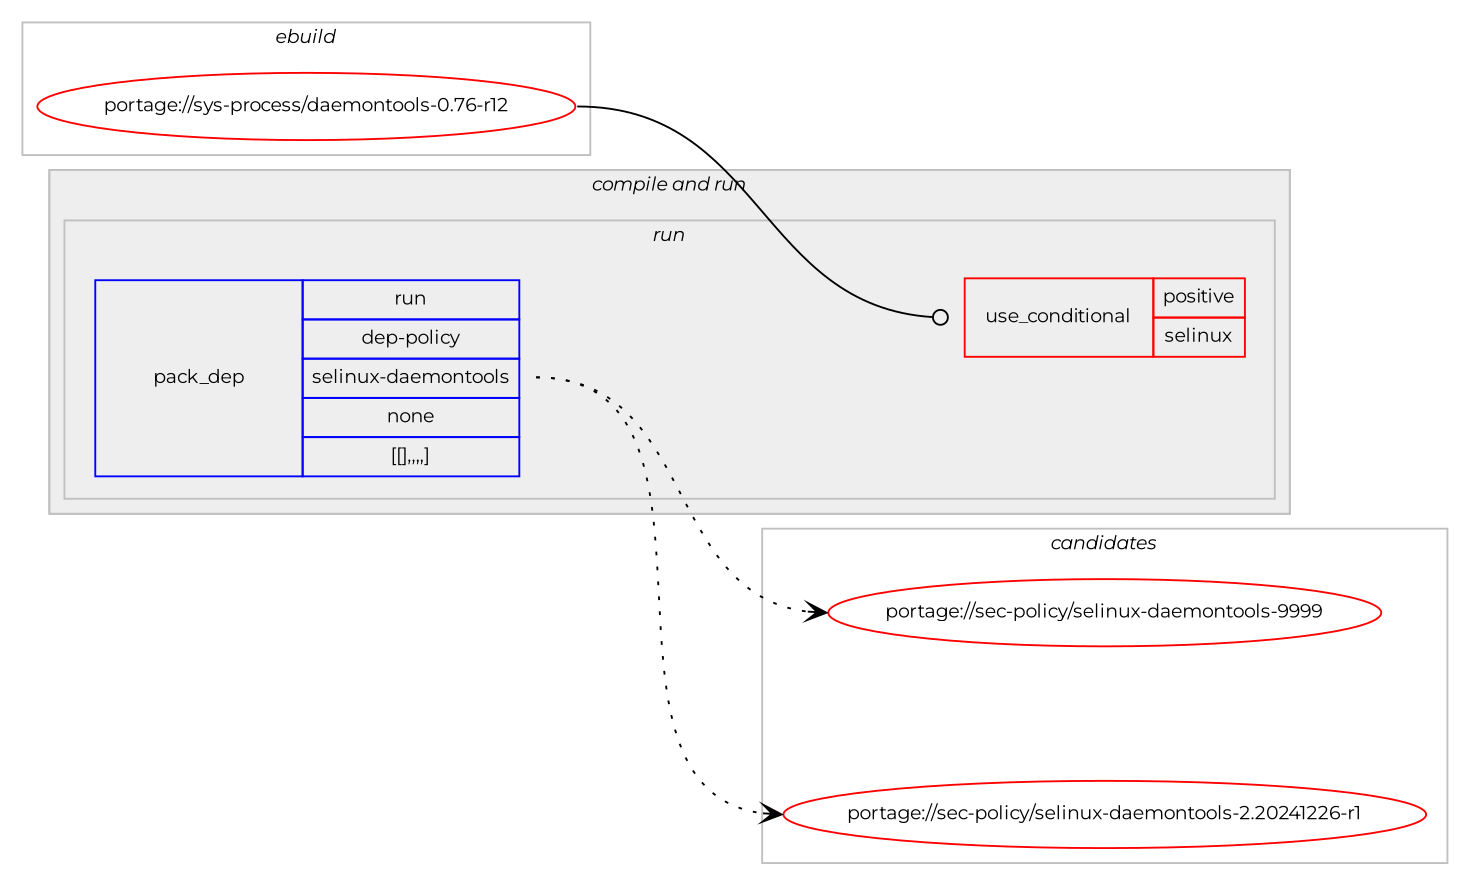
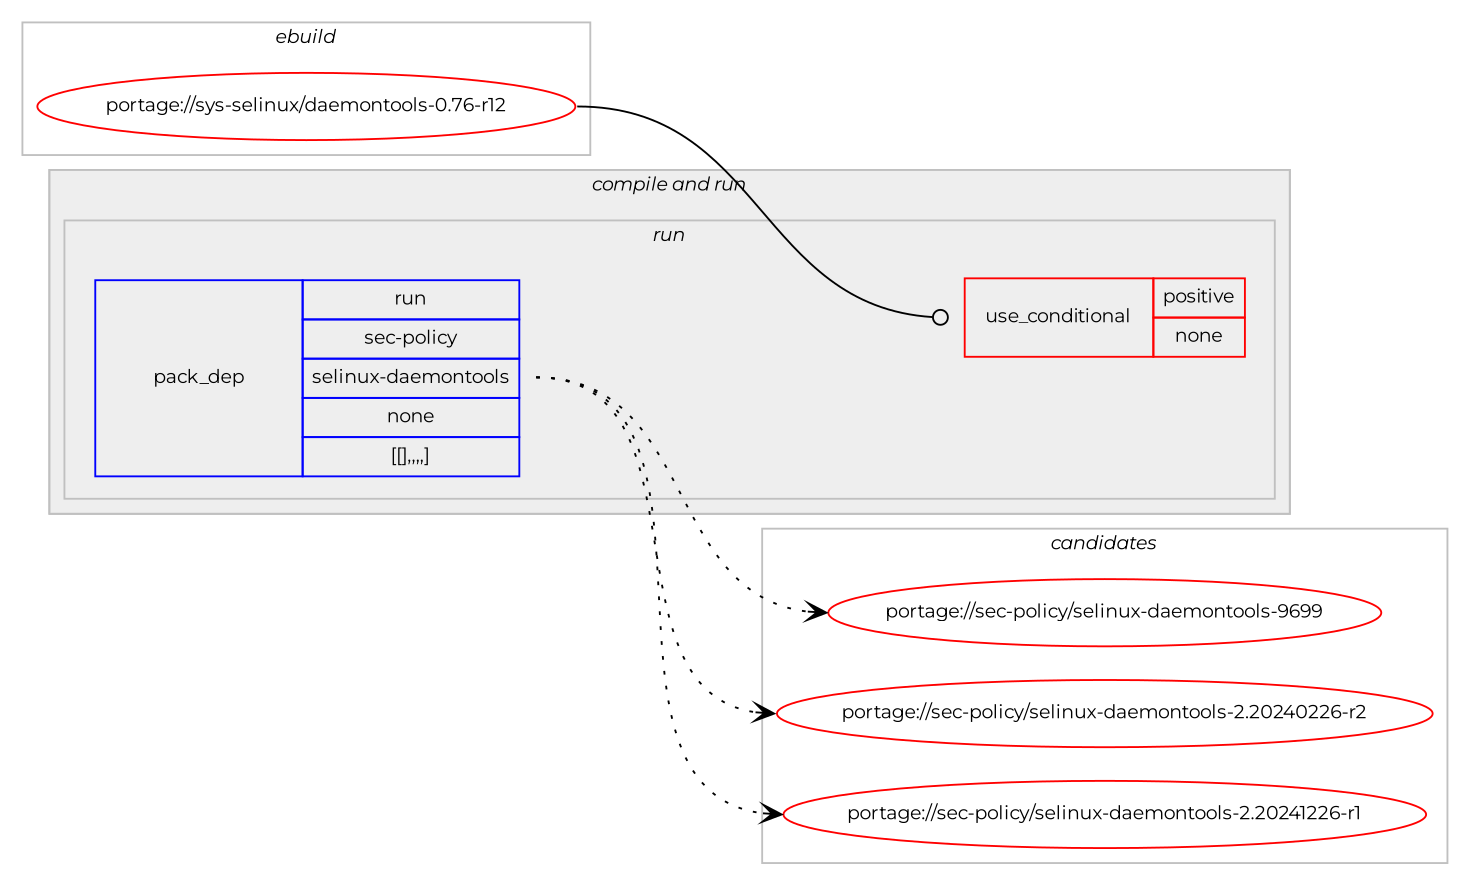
(306, 106) -> (306, 106)
(1199, 336) -> (1199, 336)
(411, 338) -> (411, 338)
(1105, 613) -> (1105, 613)
none -> (1105, 714)
